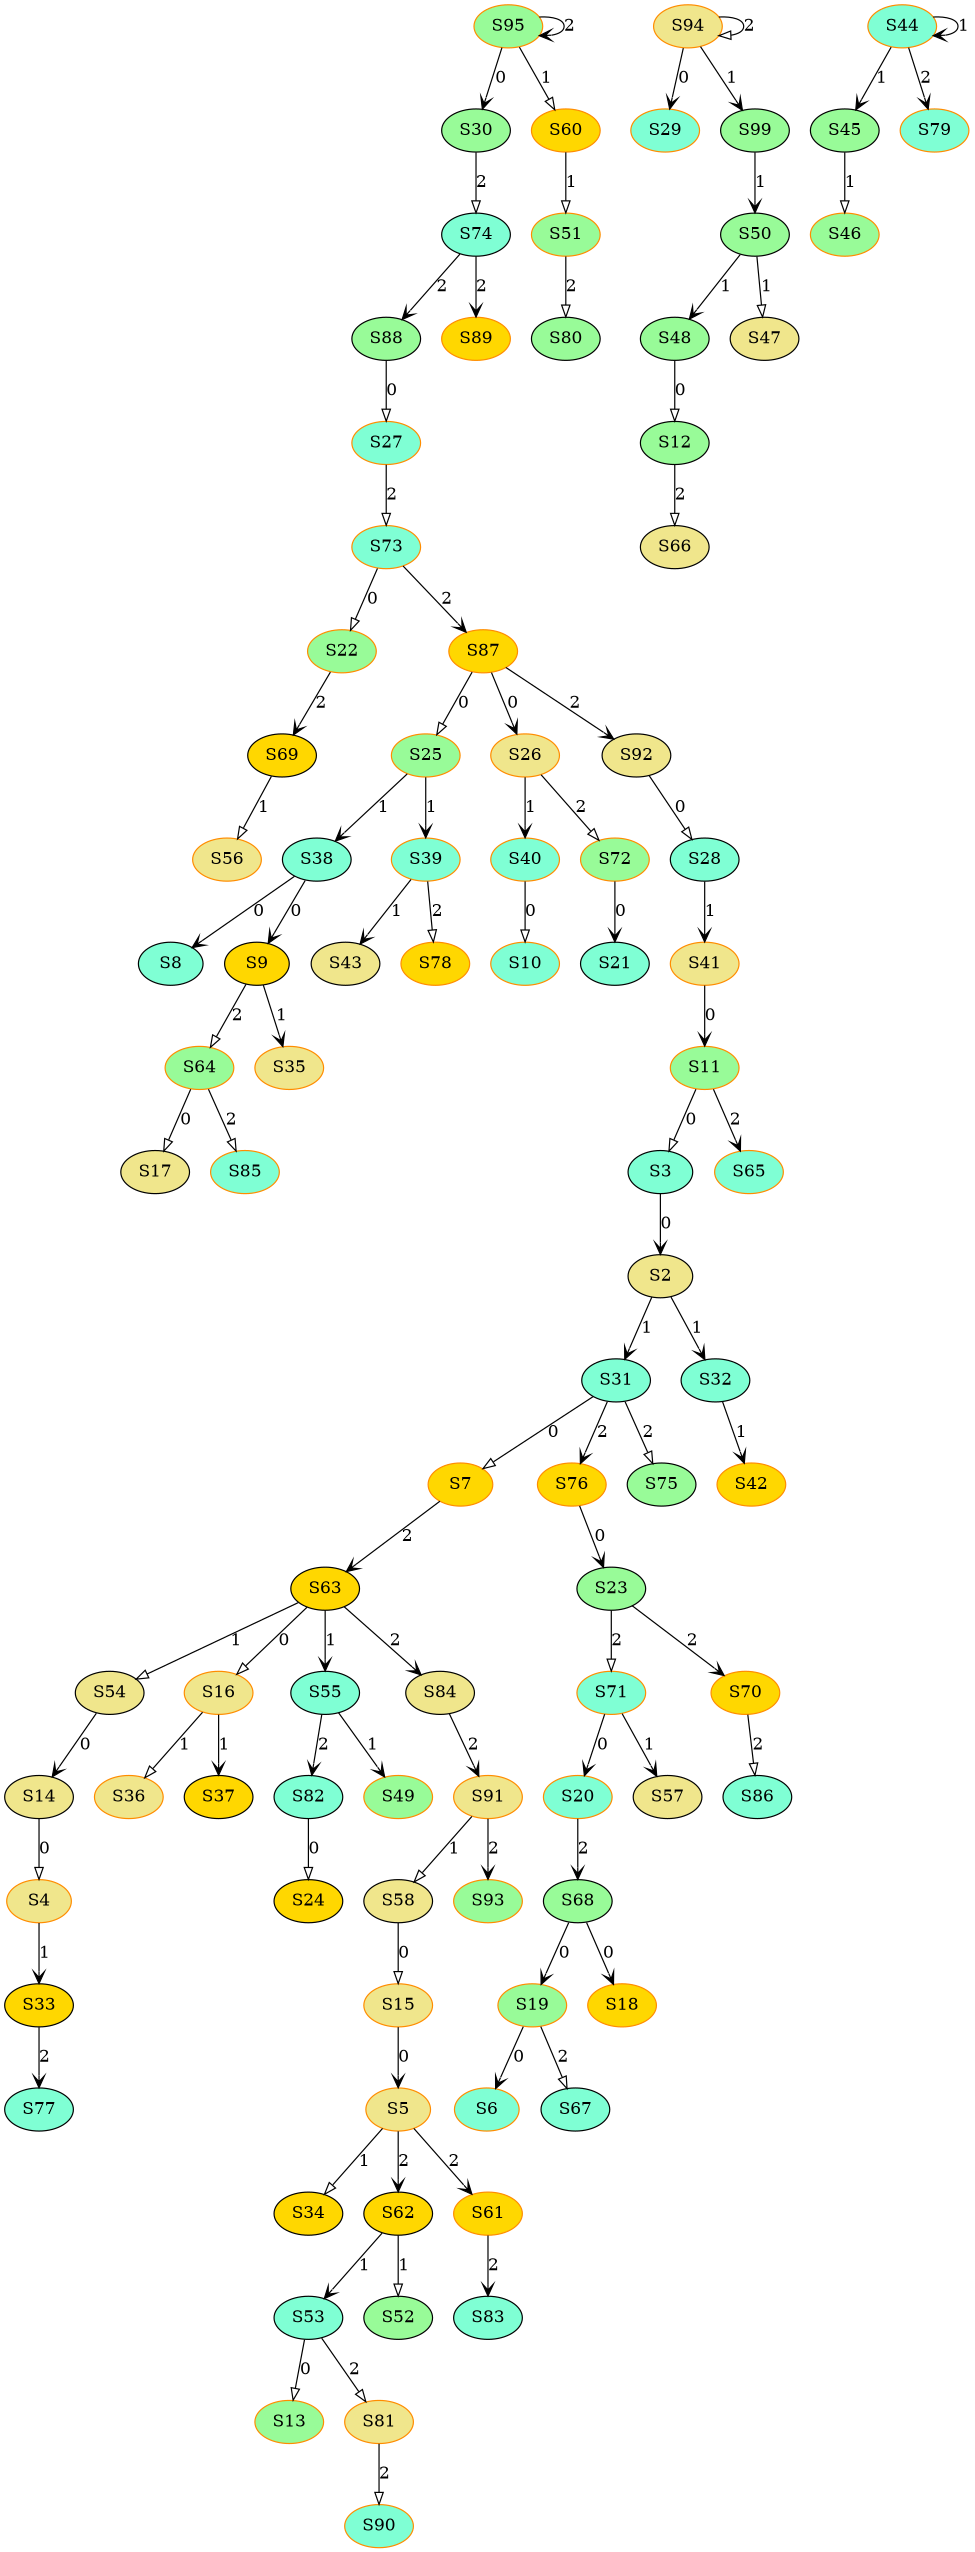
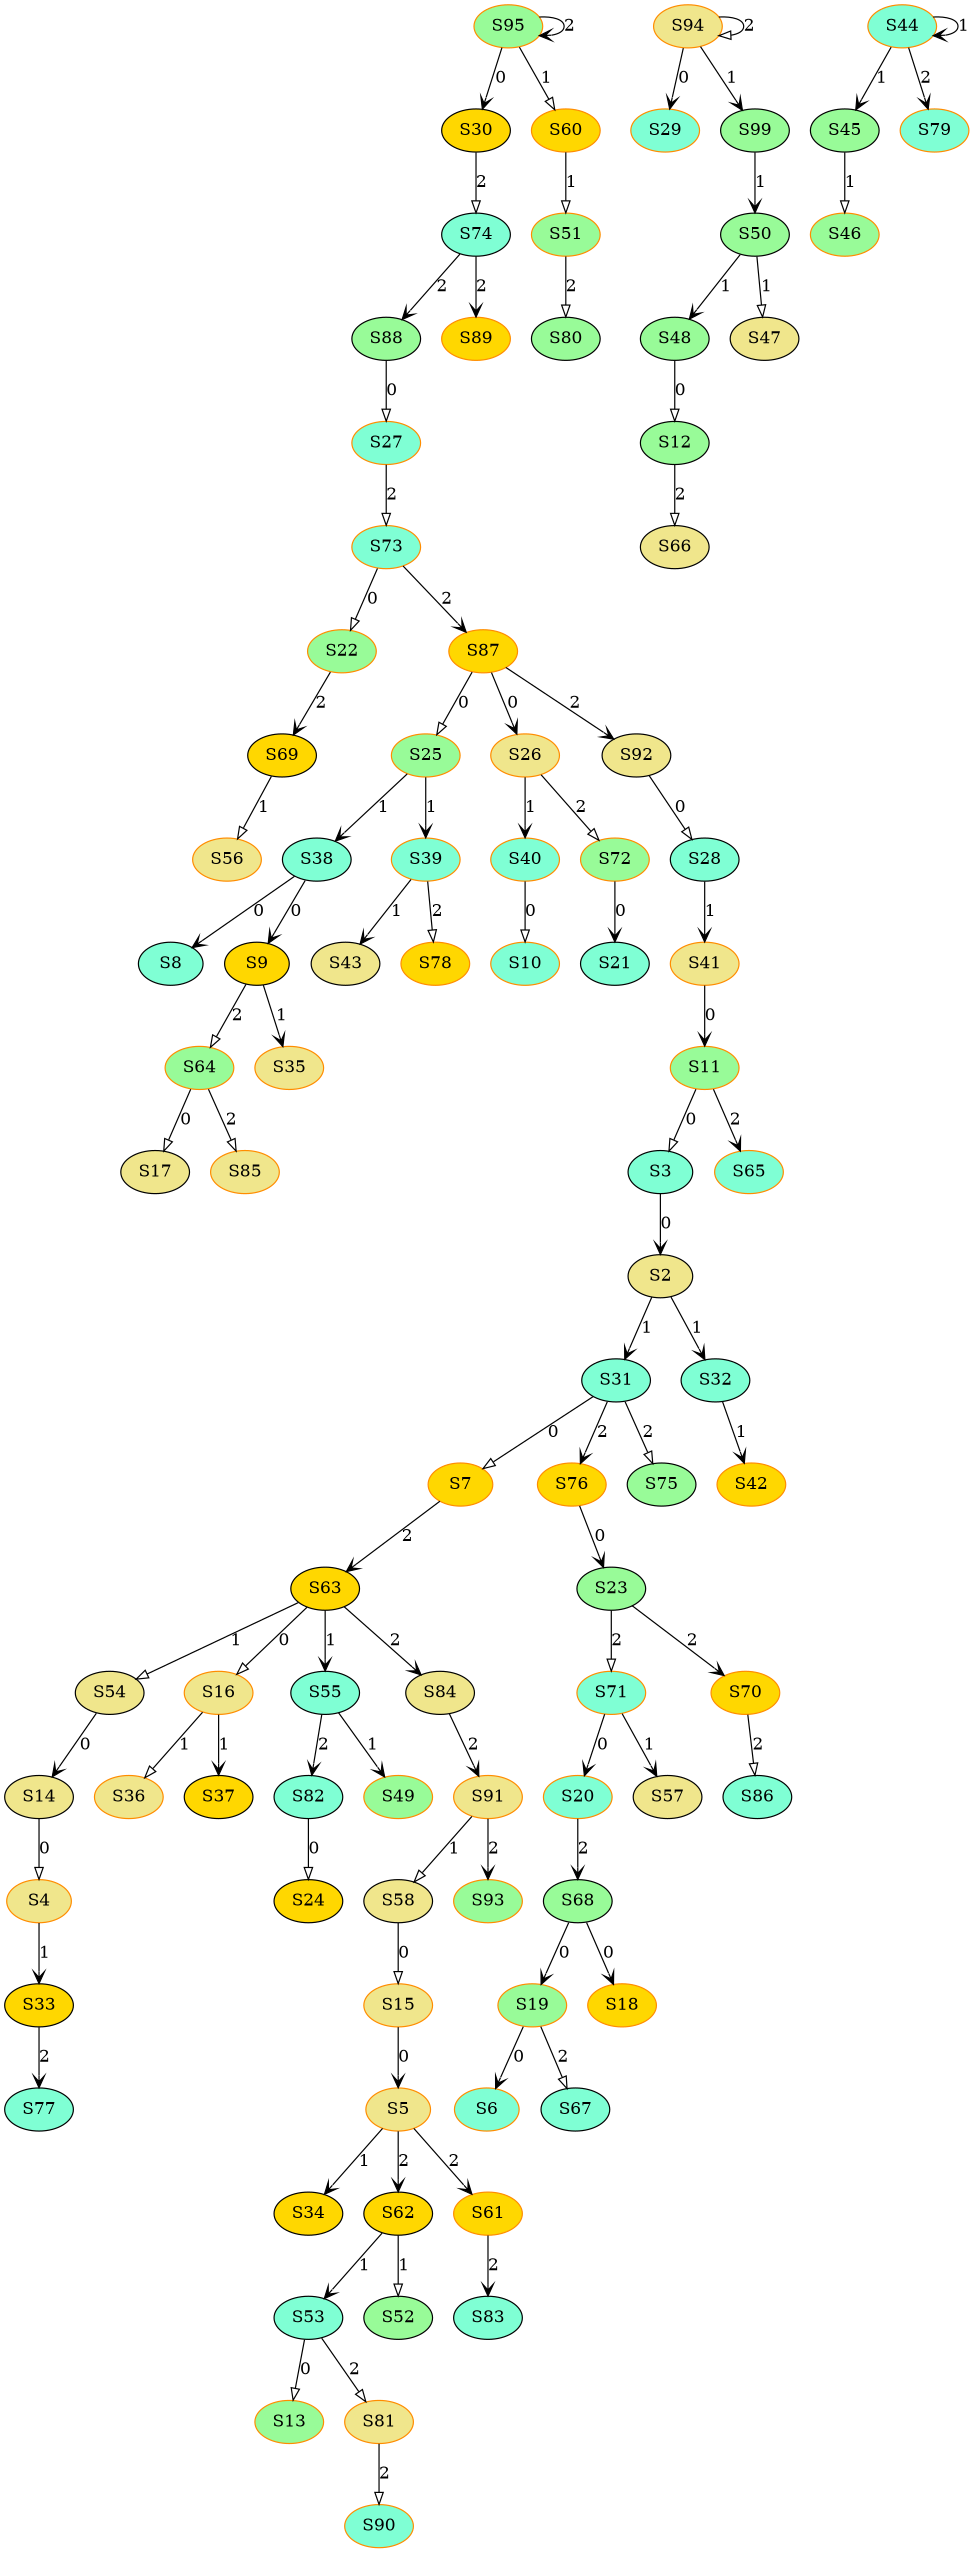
(476, 130) -> (476, 130)
(245, 1172) -> (245, 1172)
(358, 2157) -> (358, 2157)
